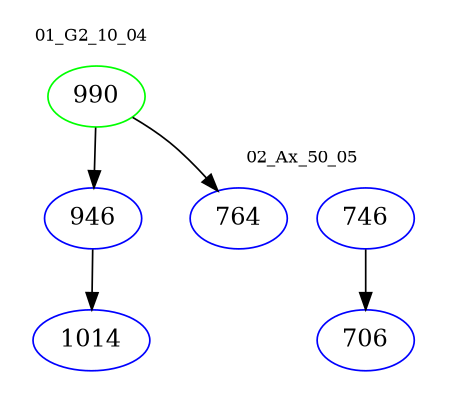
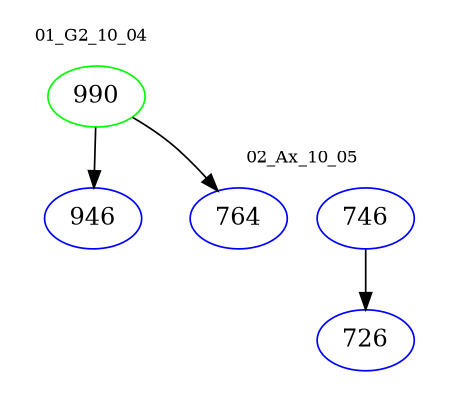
(302, 158) -> (302, 158)
(91, 340) -> none
(366, 340) -> (366, 340)
